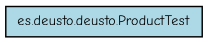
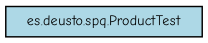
(104, 22) -> (104, 22)
